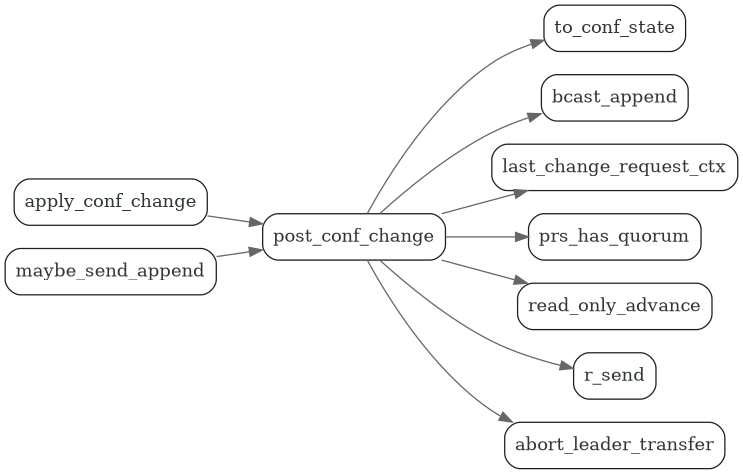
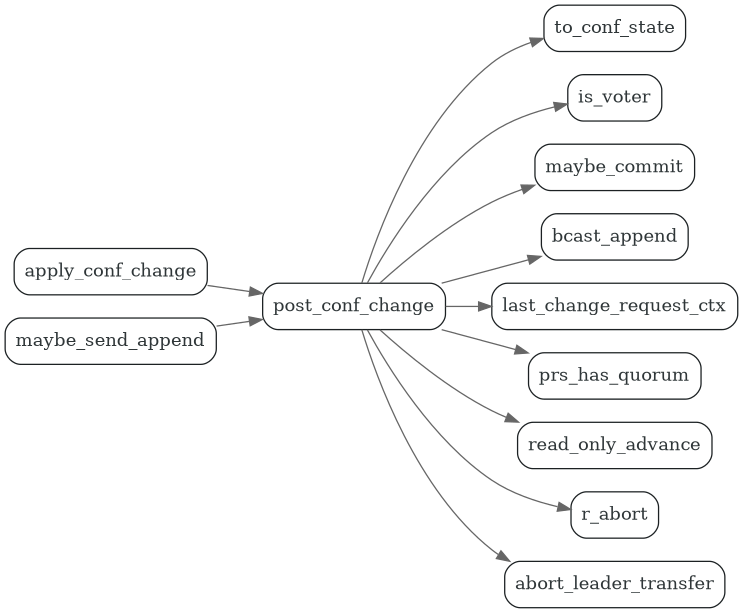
none -> (615, 98)
none -> (615, 167)
(615, 376) -> (615, 515)
